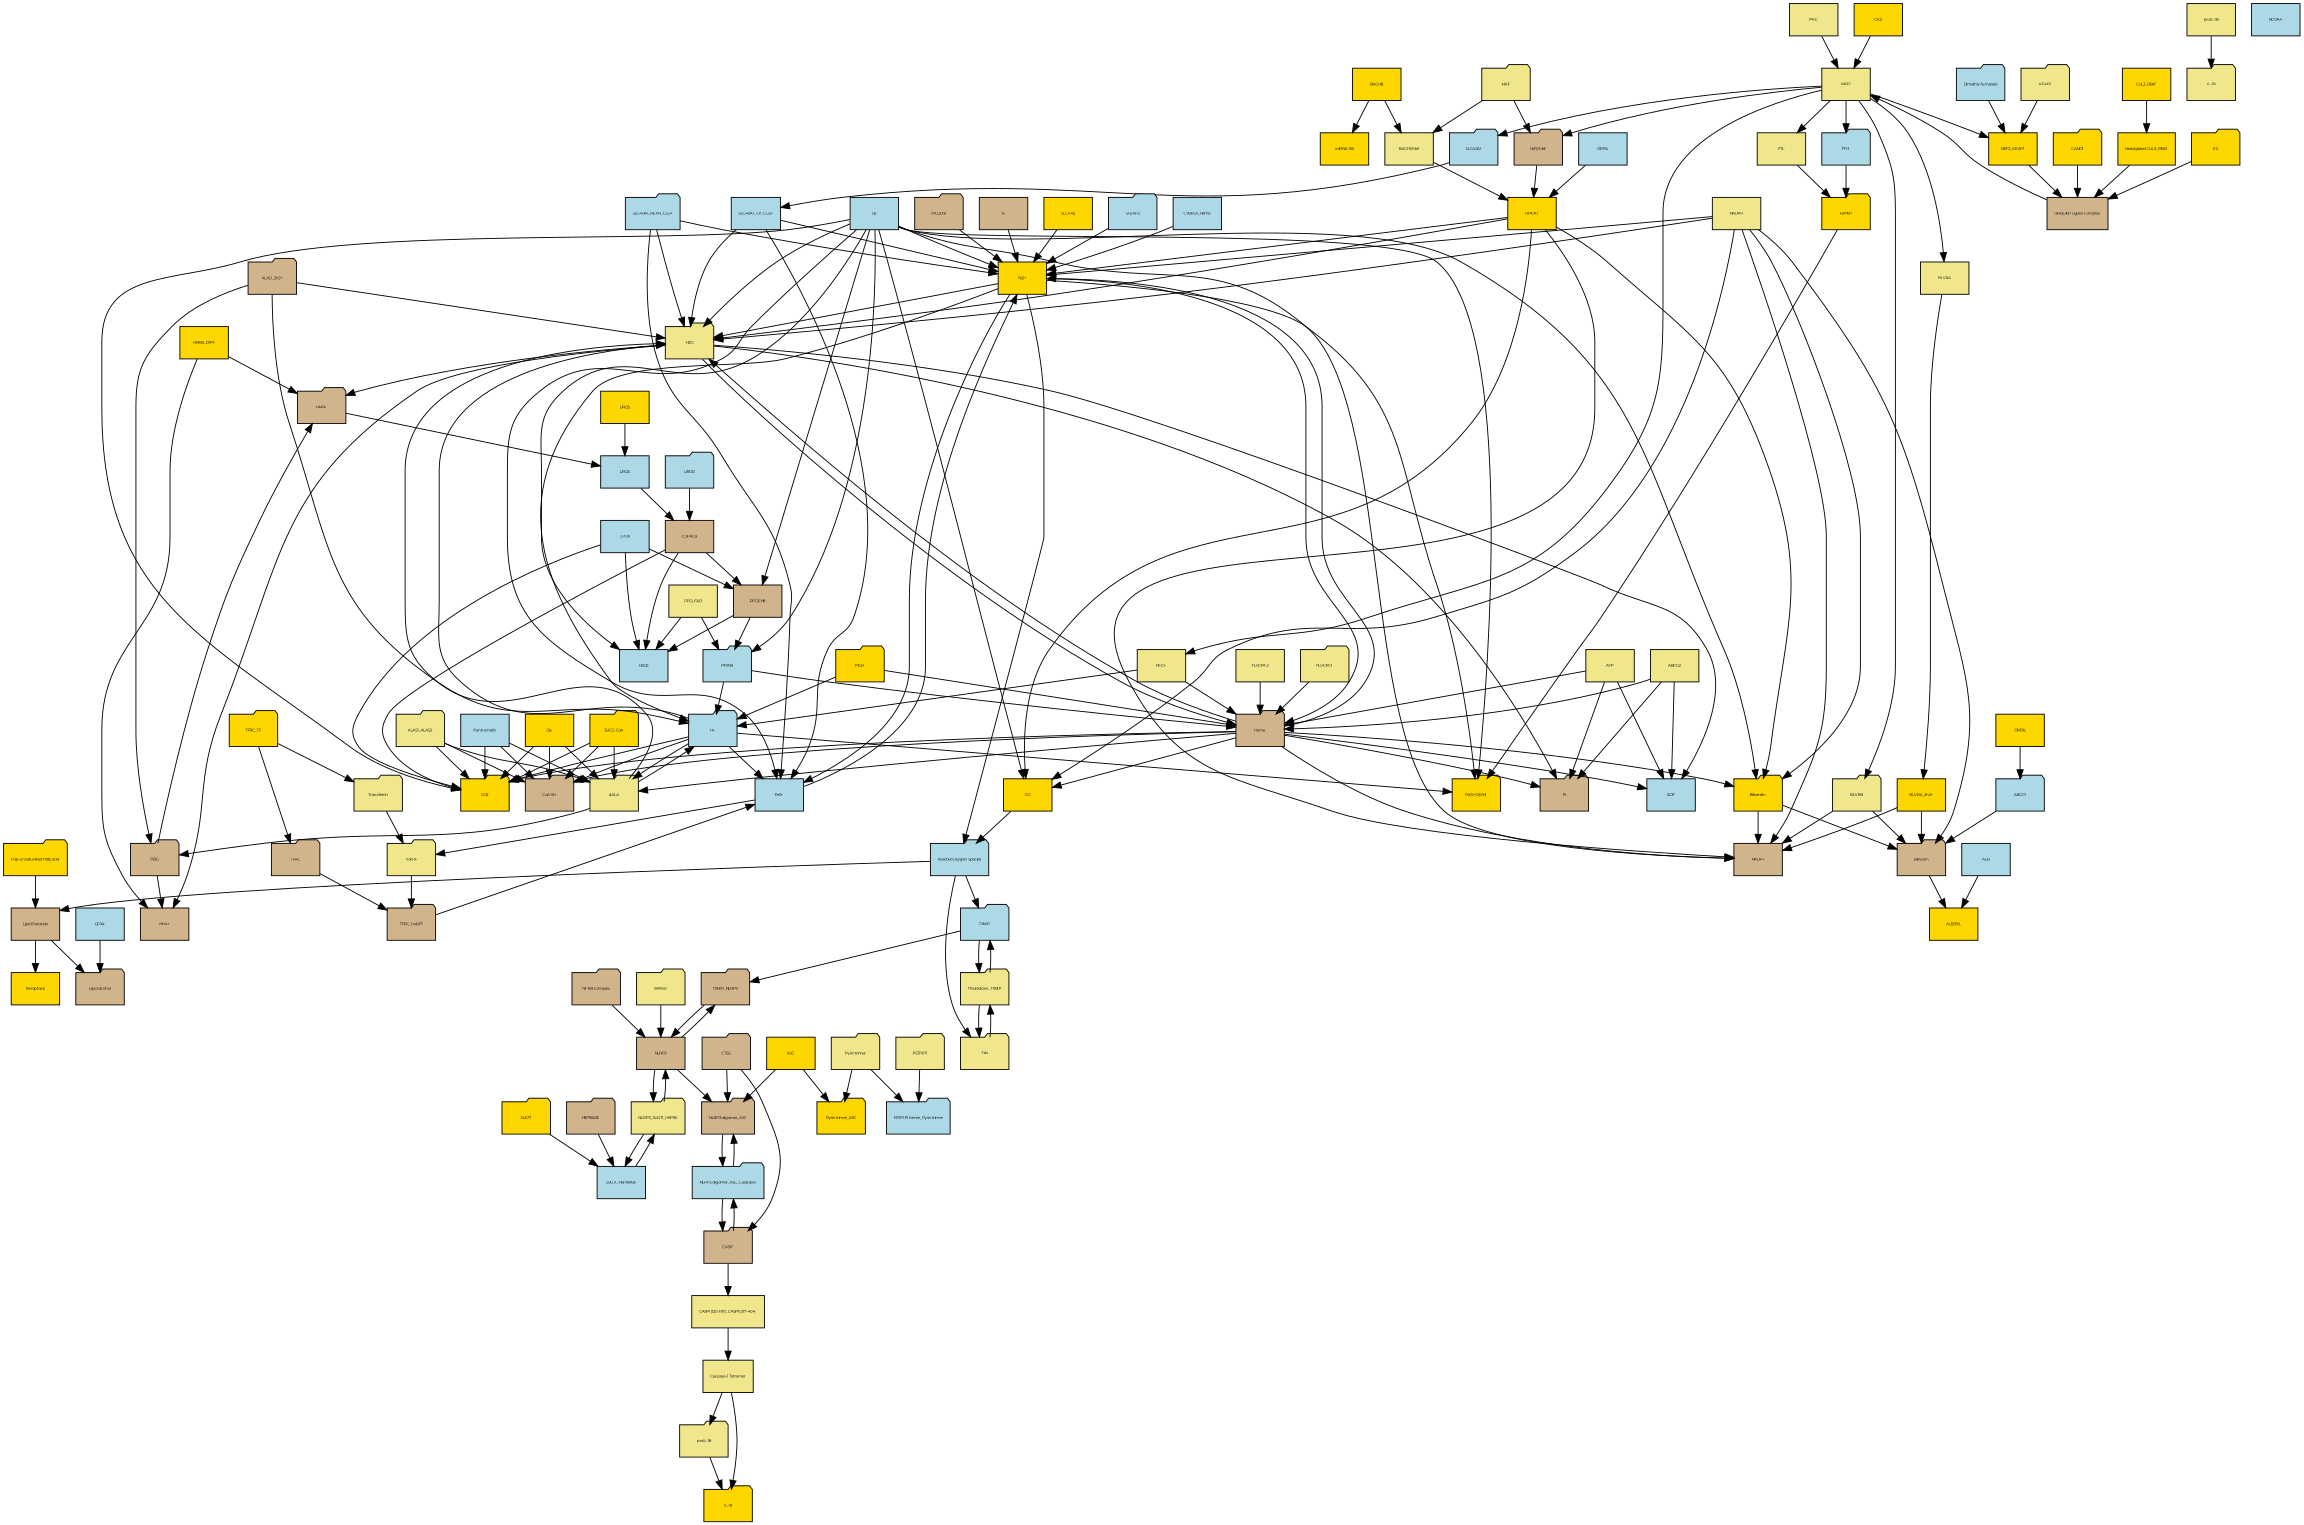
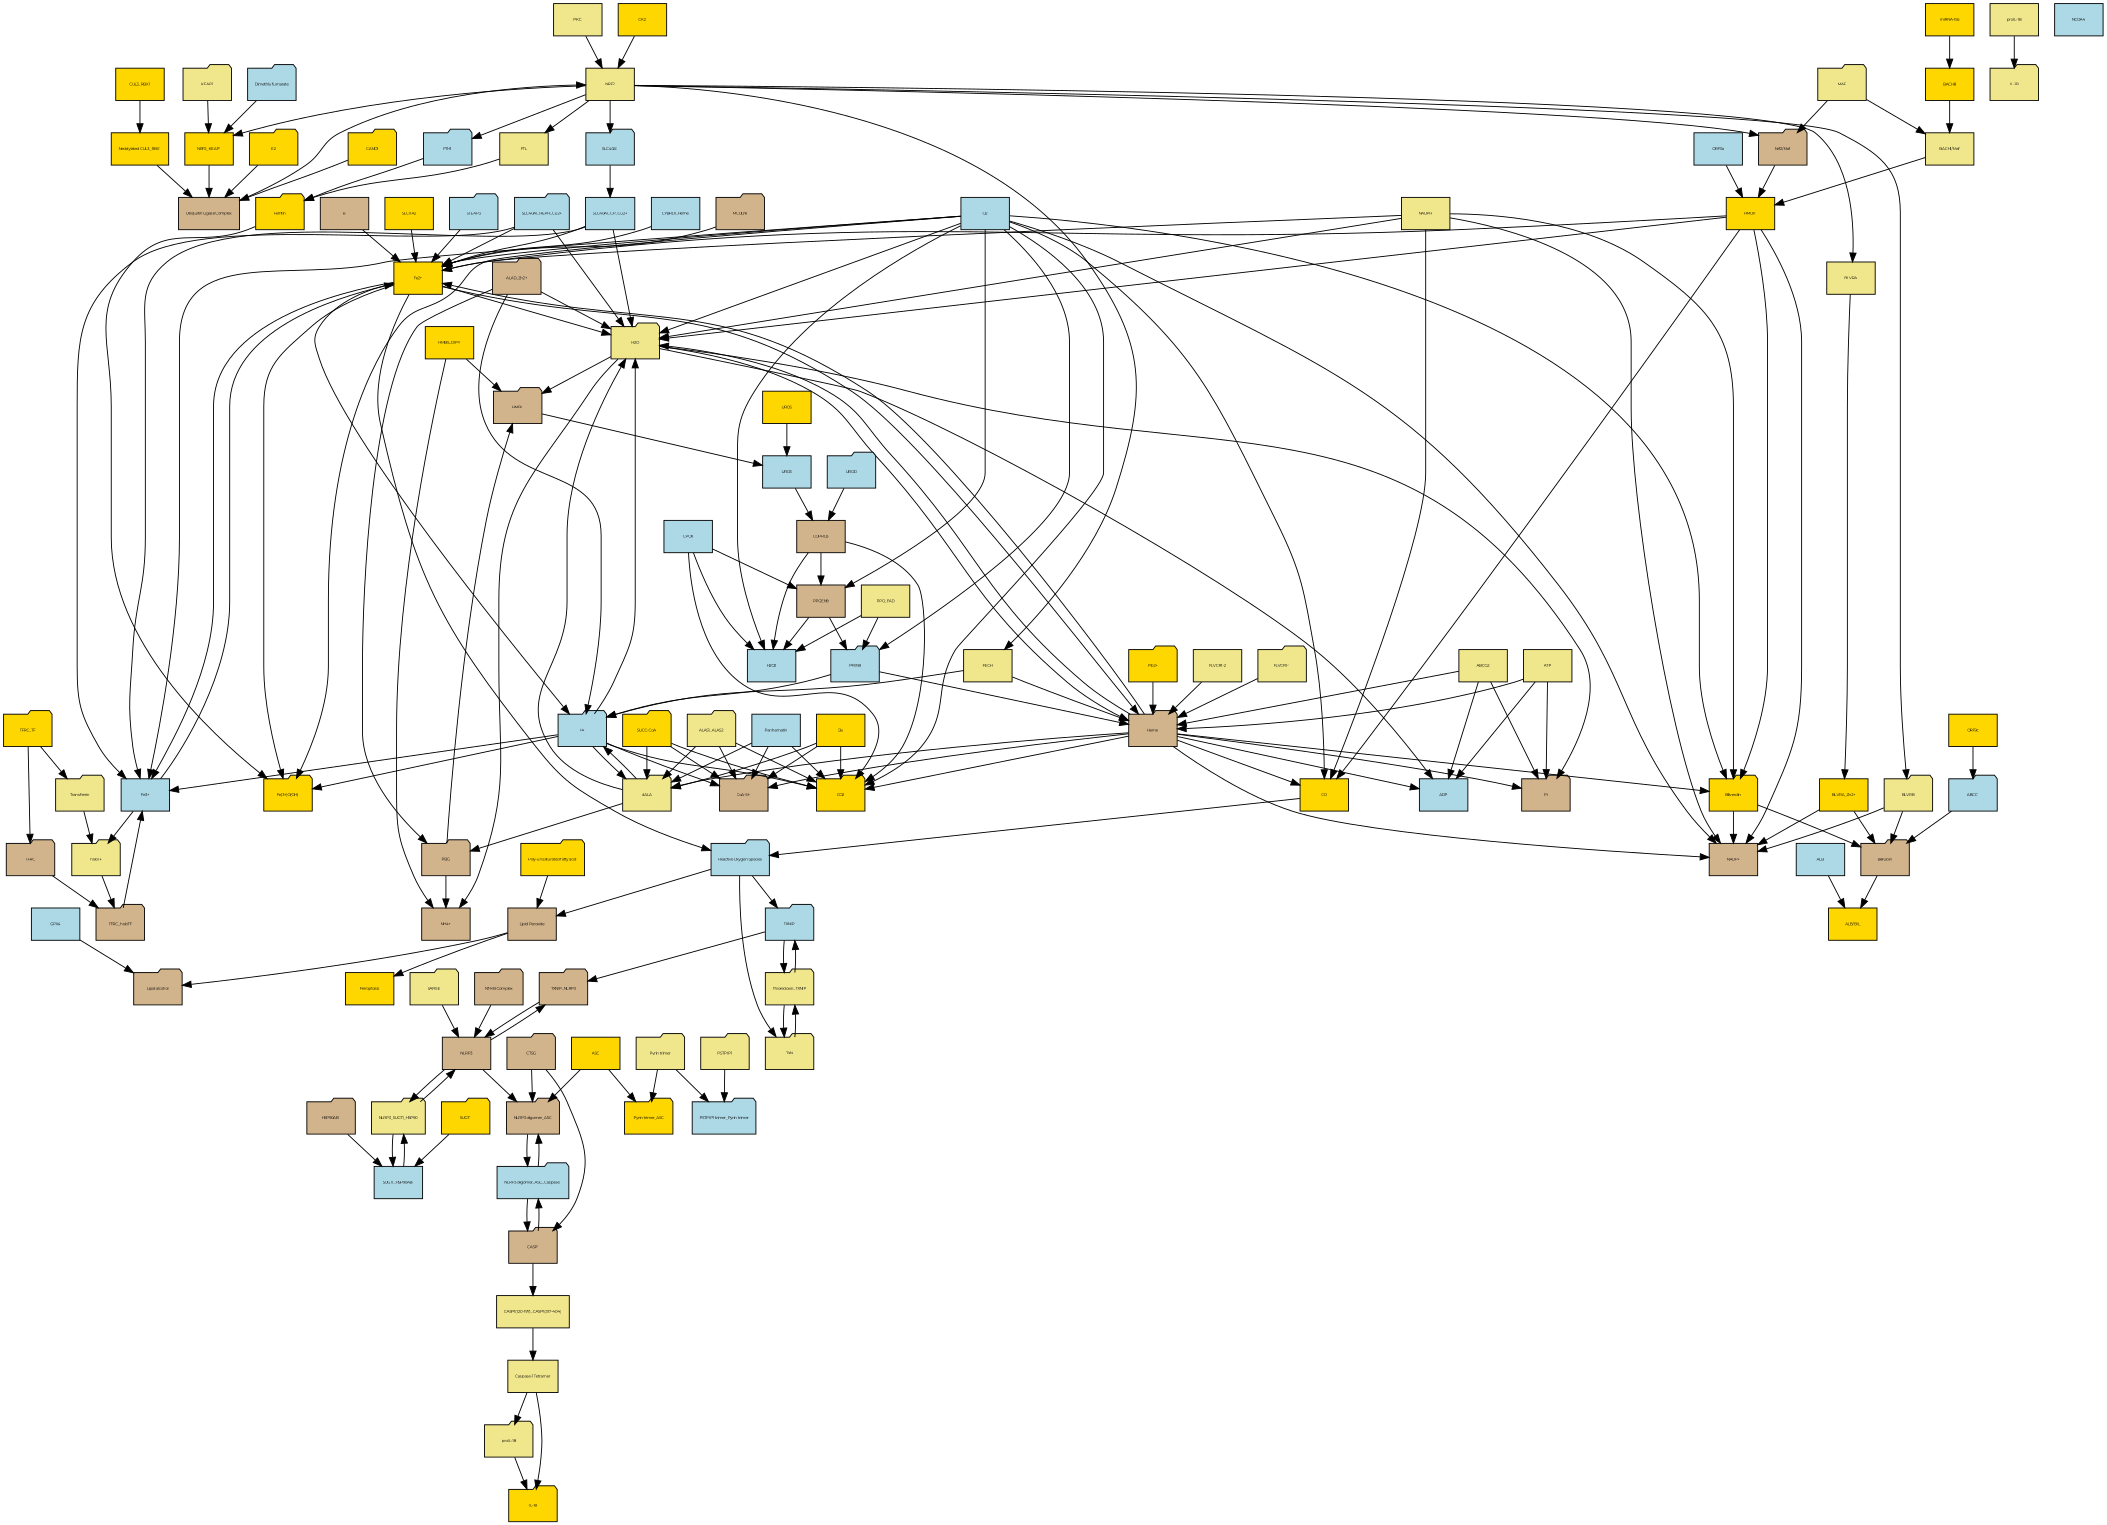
(1363, 113) -> (1950, 48)
(1924, 513) -> none
(793, 695) -> none
